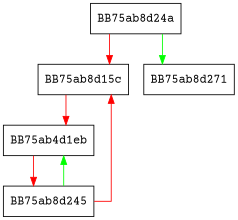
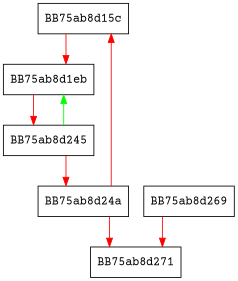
(162, 45) -> (110, 227)
(49, 140) -> (49, 80)
(111, 161) -> (66, 167)
none -> (189, 201)
